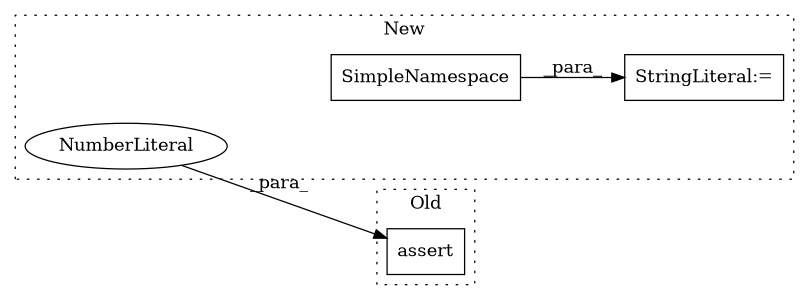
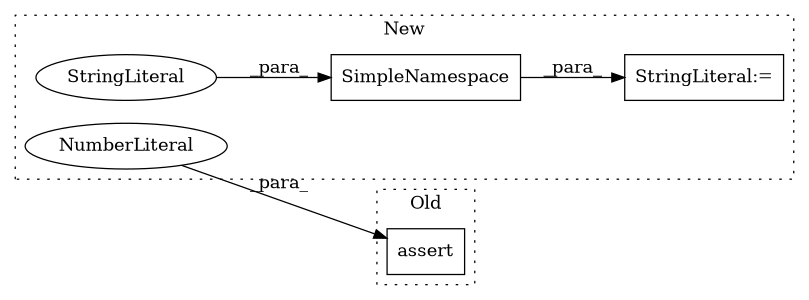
none -> (126, 78)
